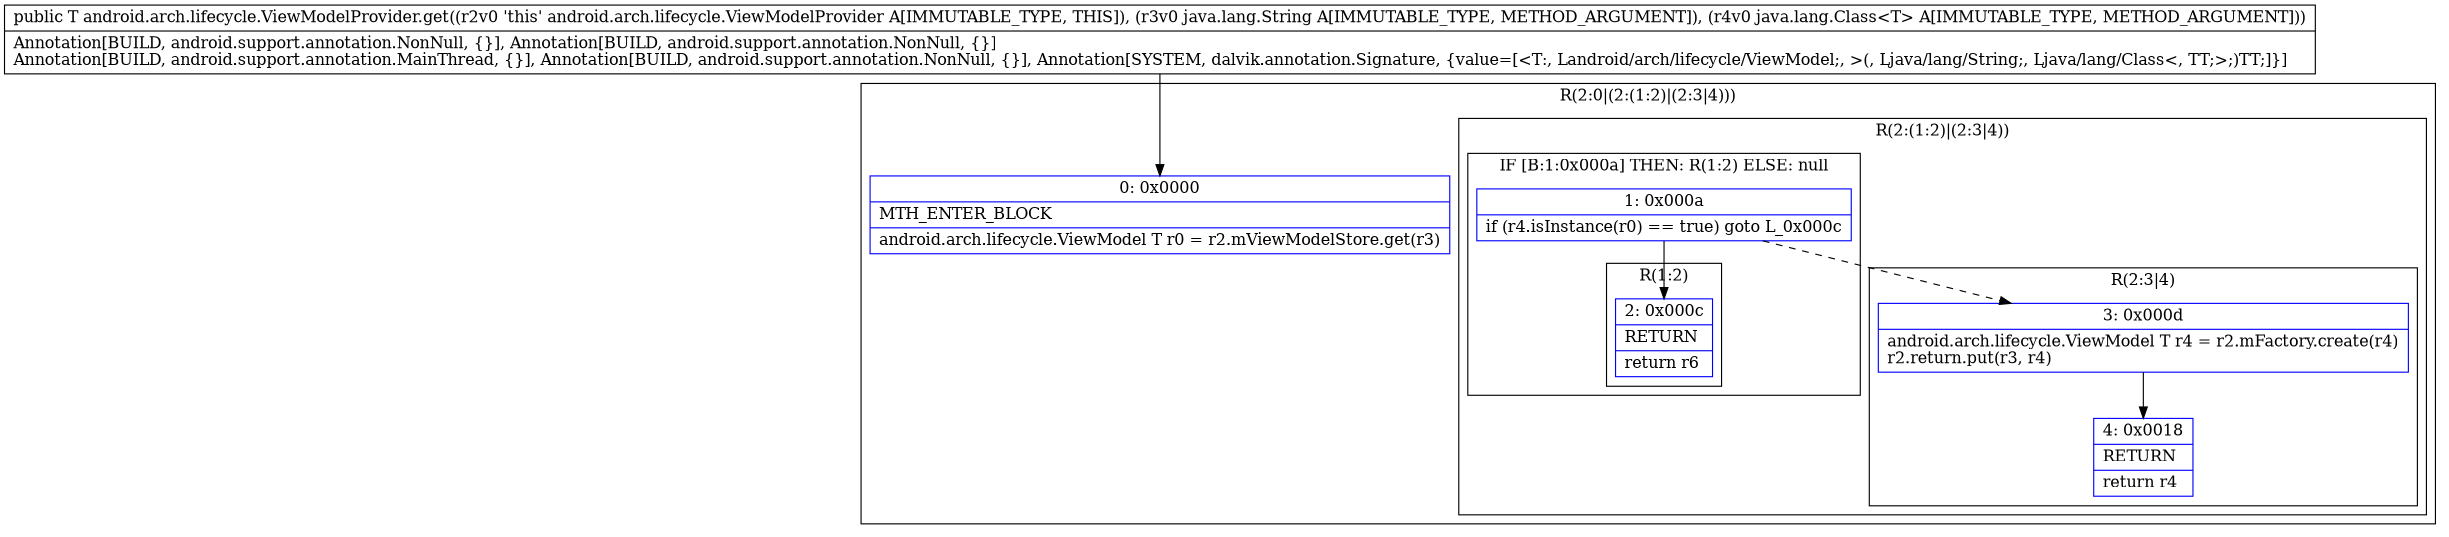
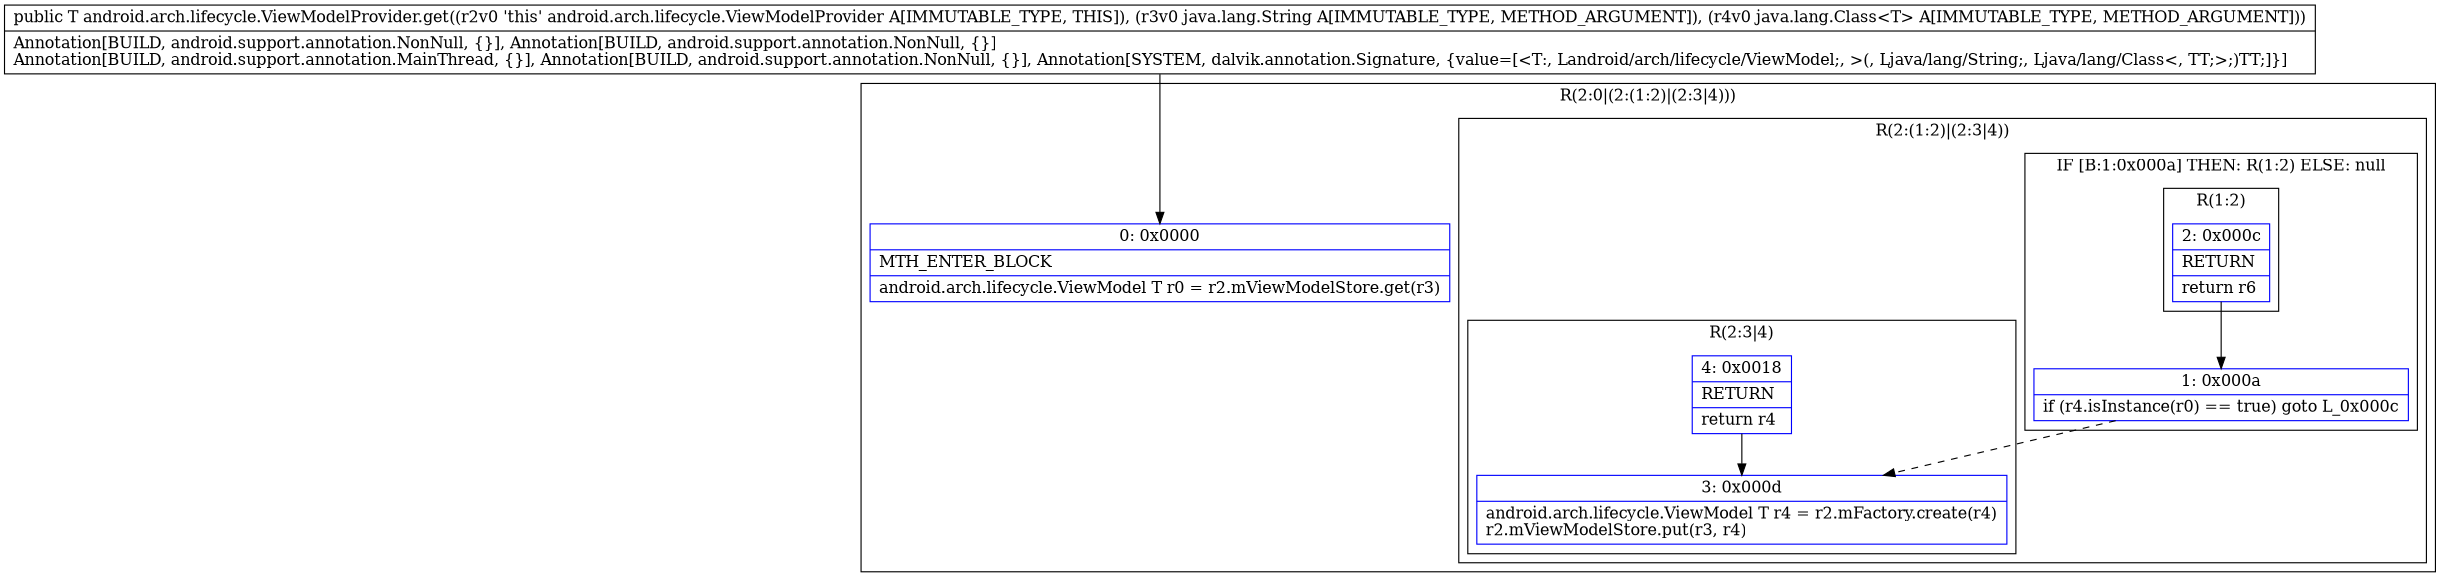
(1664, 271) -> (2221, 330)
(1970, 359) -> (1617, 531)
(2143, 390) -> (1742, 449)
